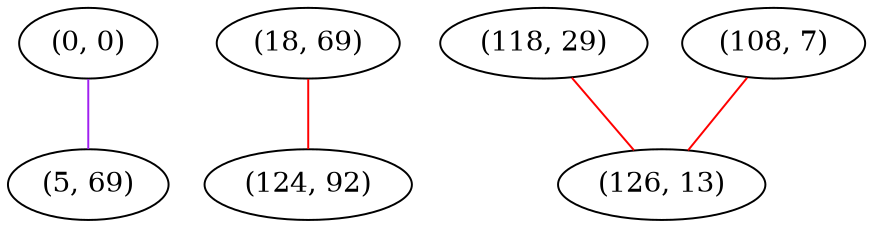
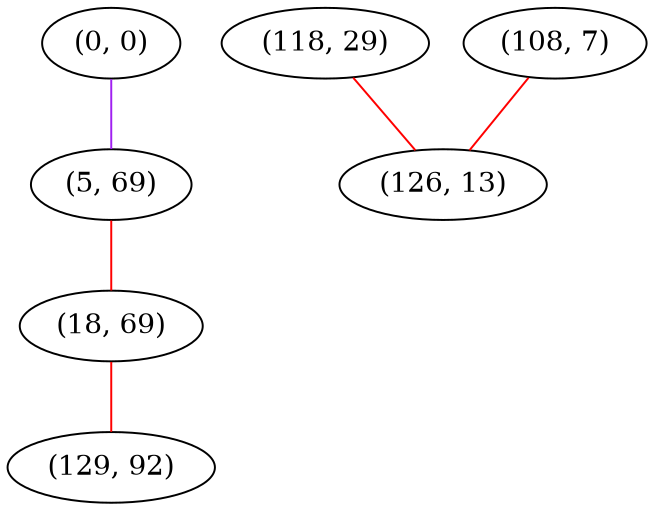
(308, 185) -> (111, 467)
none -> (111, 256)
